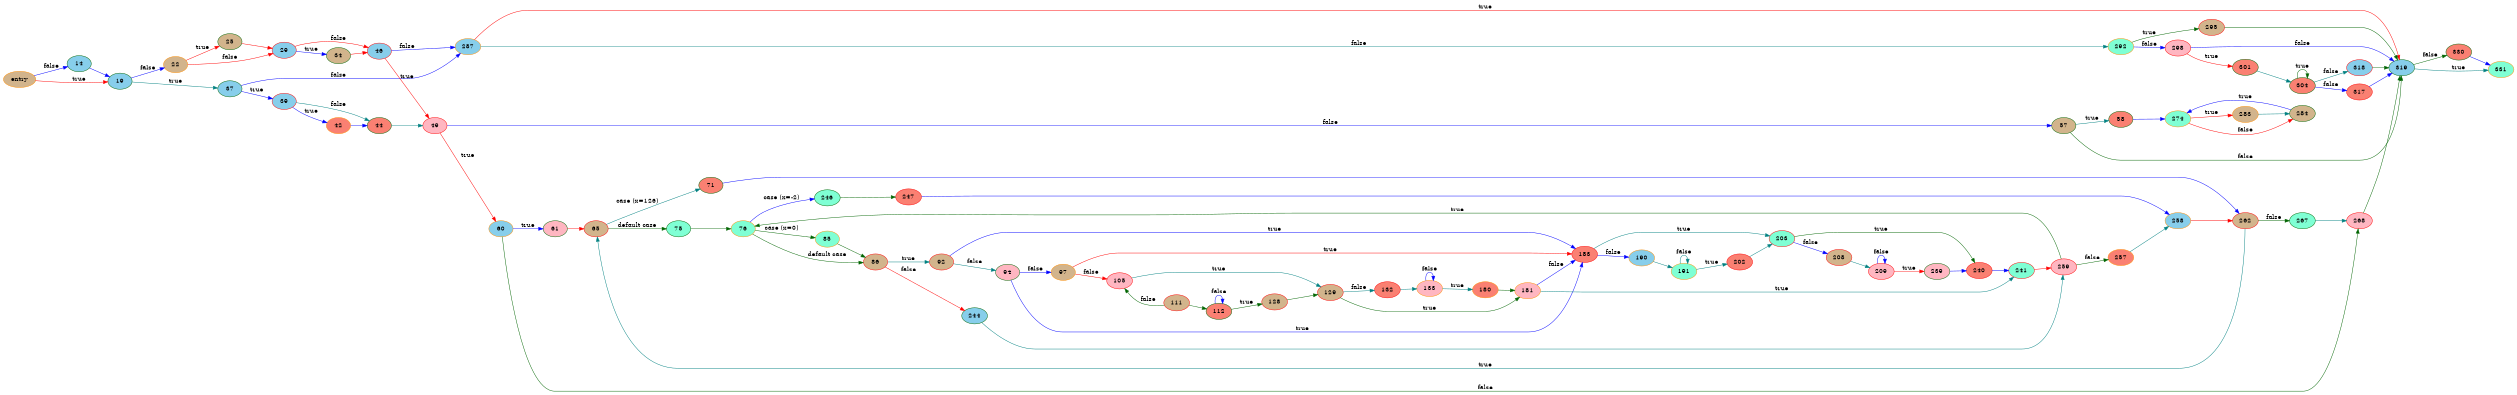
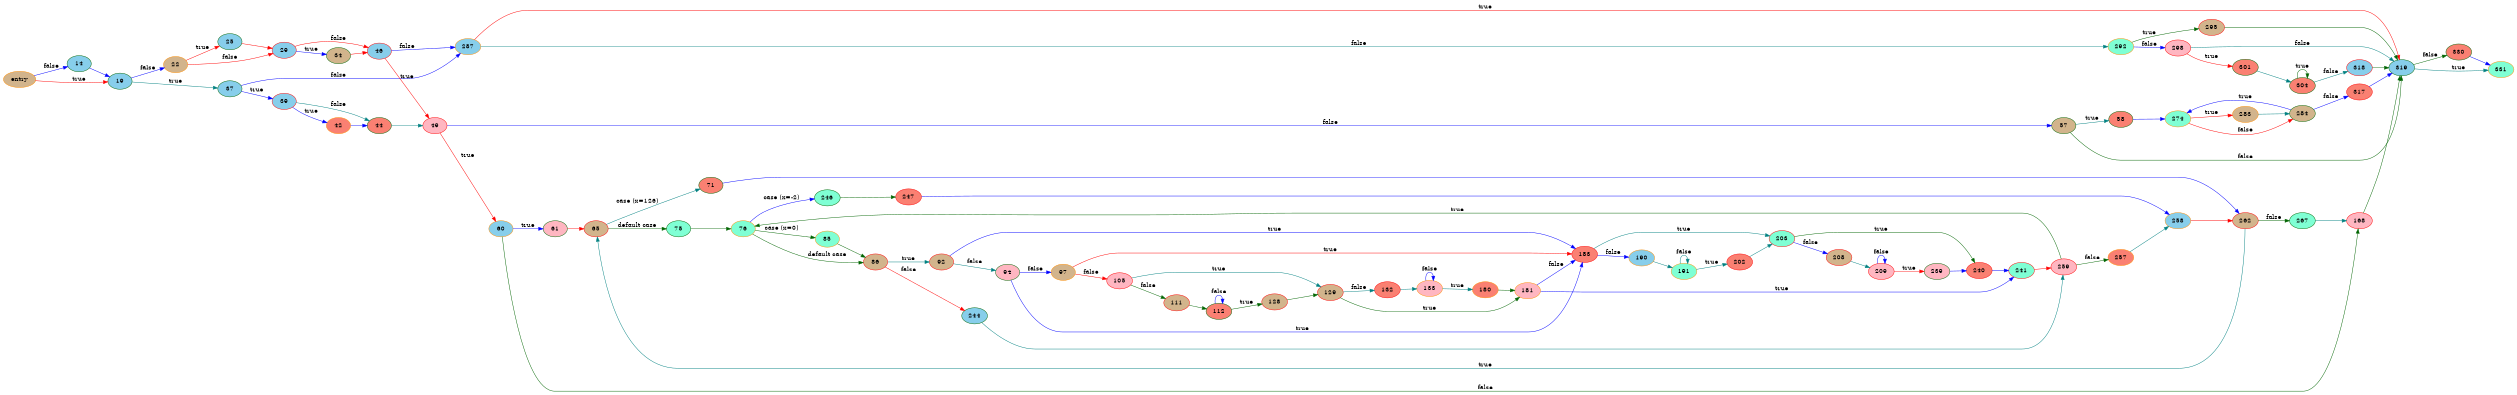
(230, 42) -> (230, 42)
(2292, 47) -> (2292, 47)
(2329, 89) -> (2329, 104)
(2359, 221) -> (2359, 221)
(1777, 292) -> (1777, 292)
(1144, 304) -> (1146, 291)
